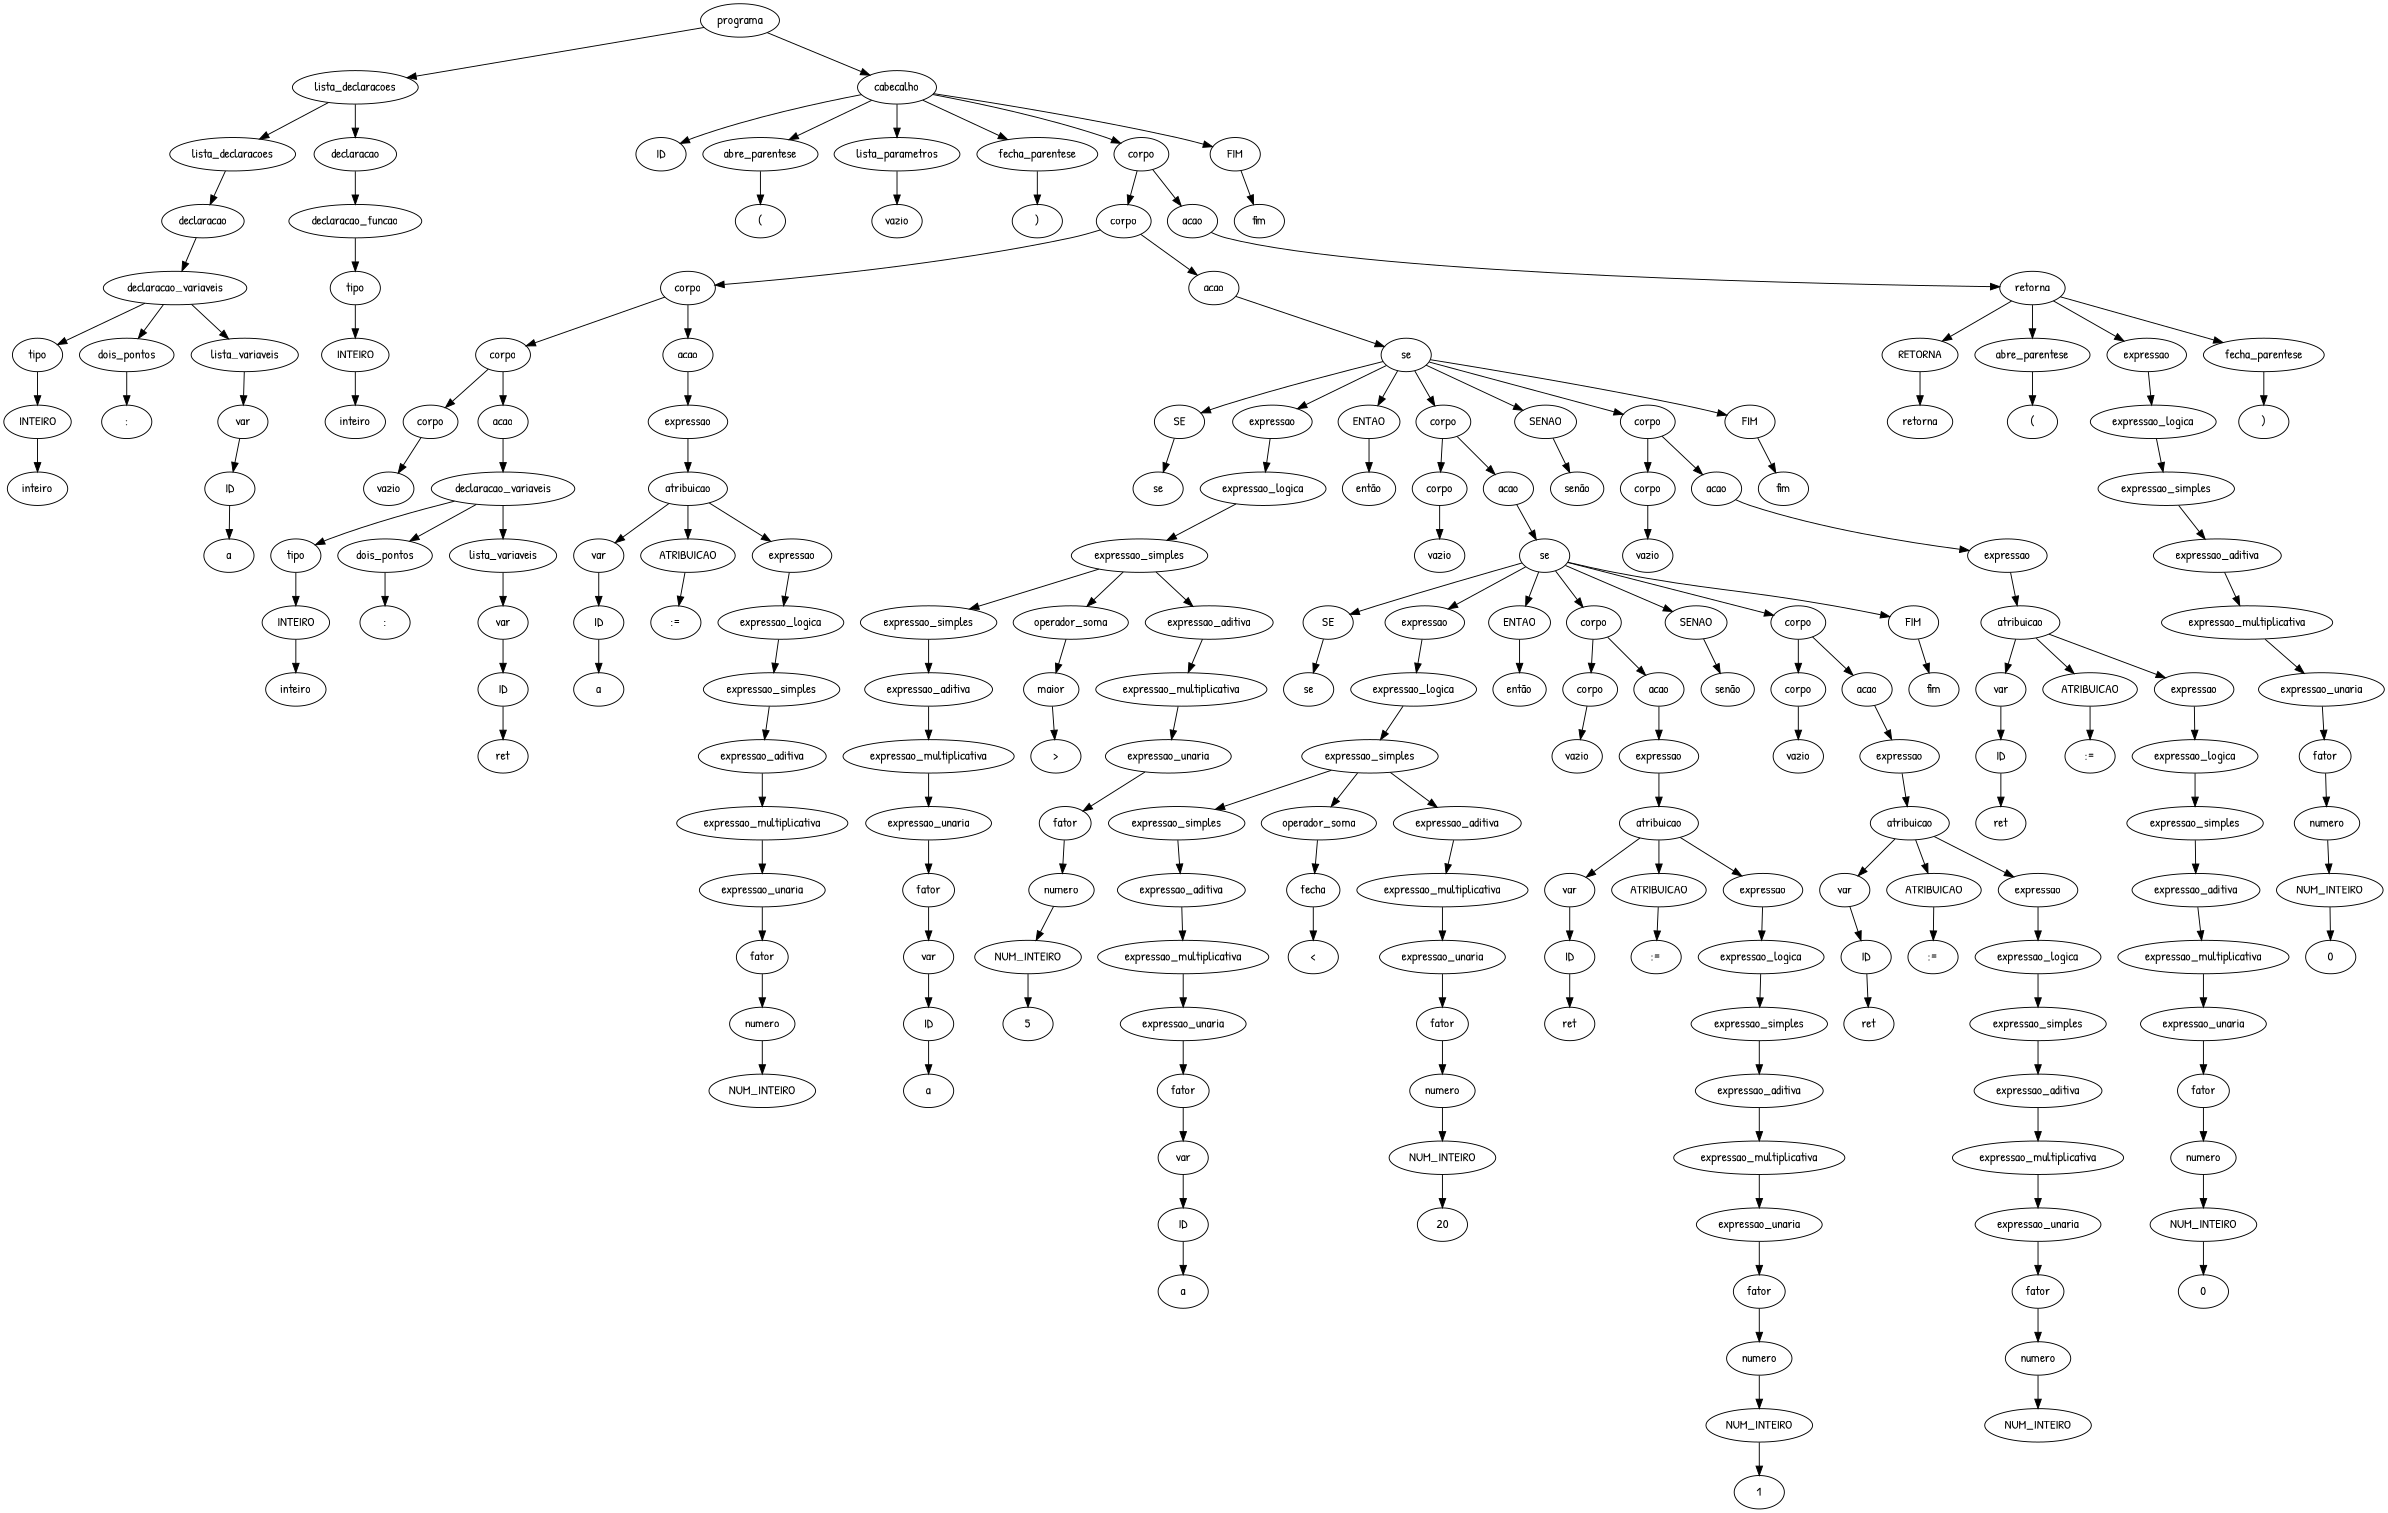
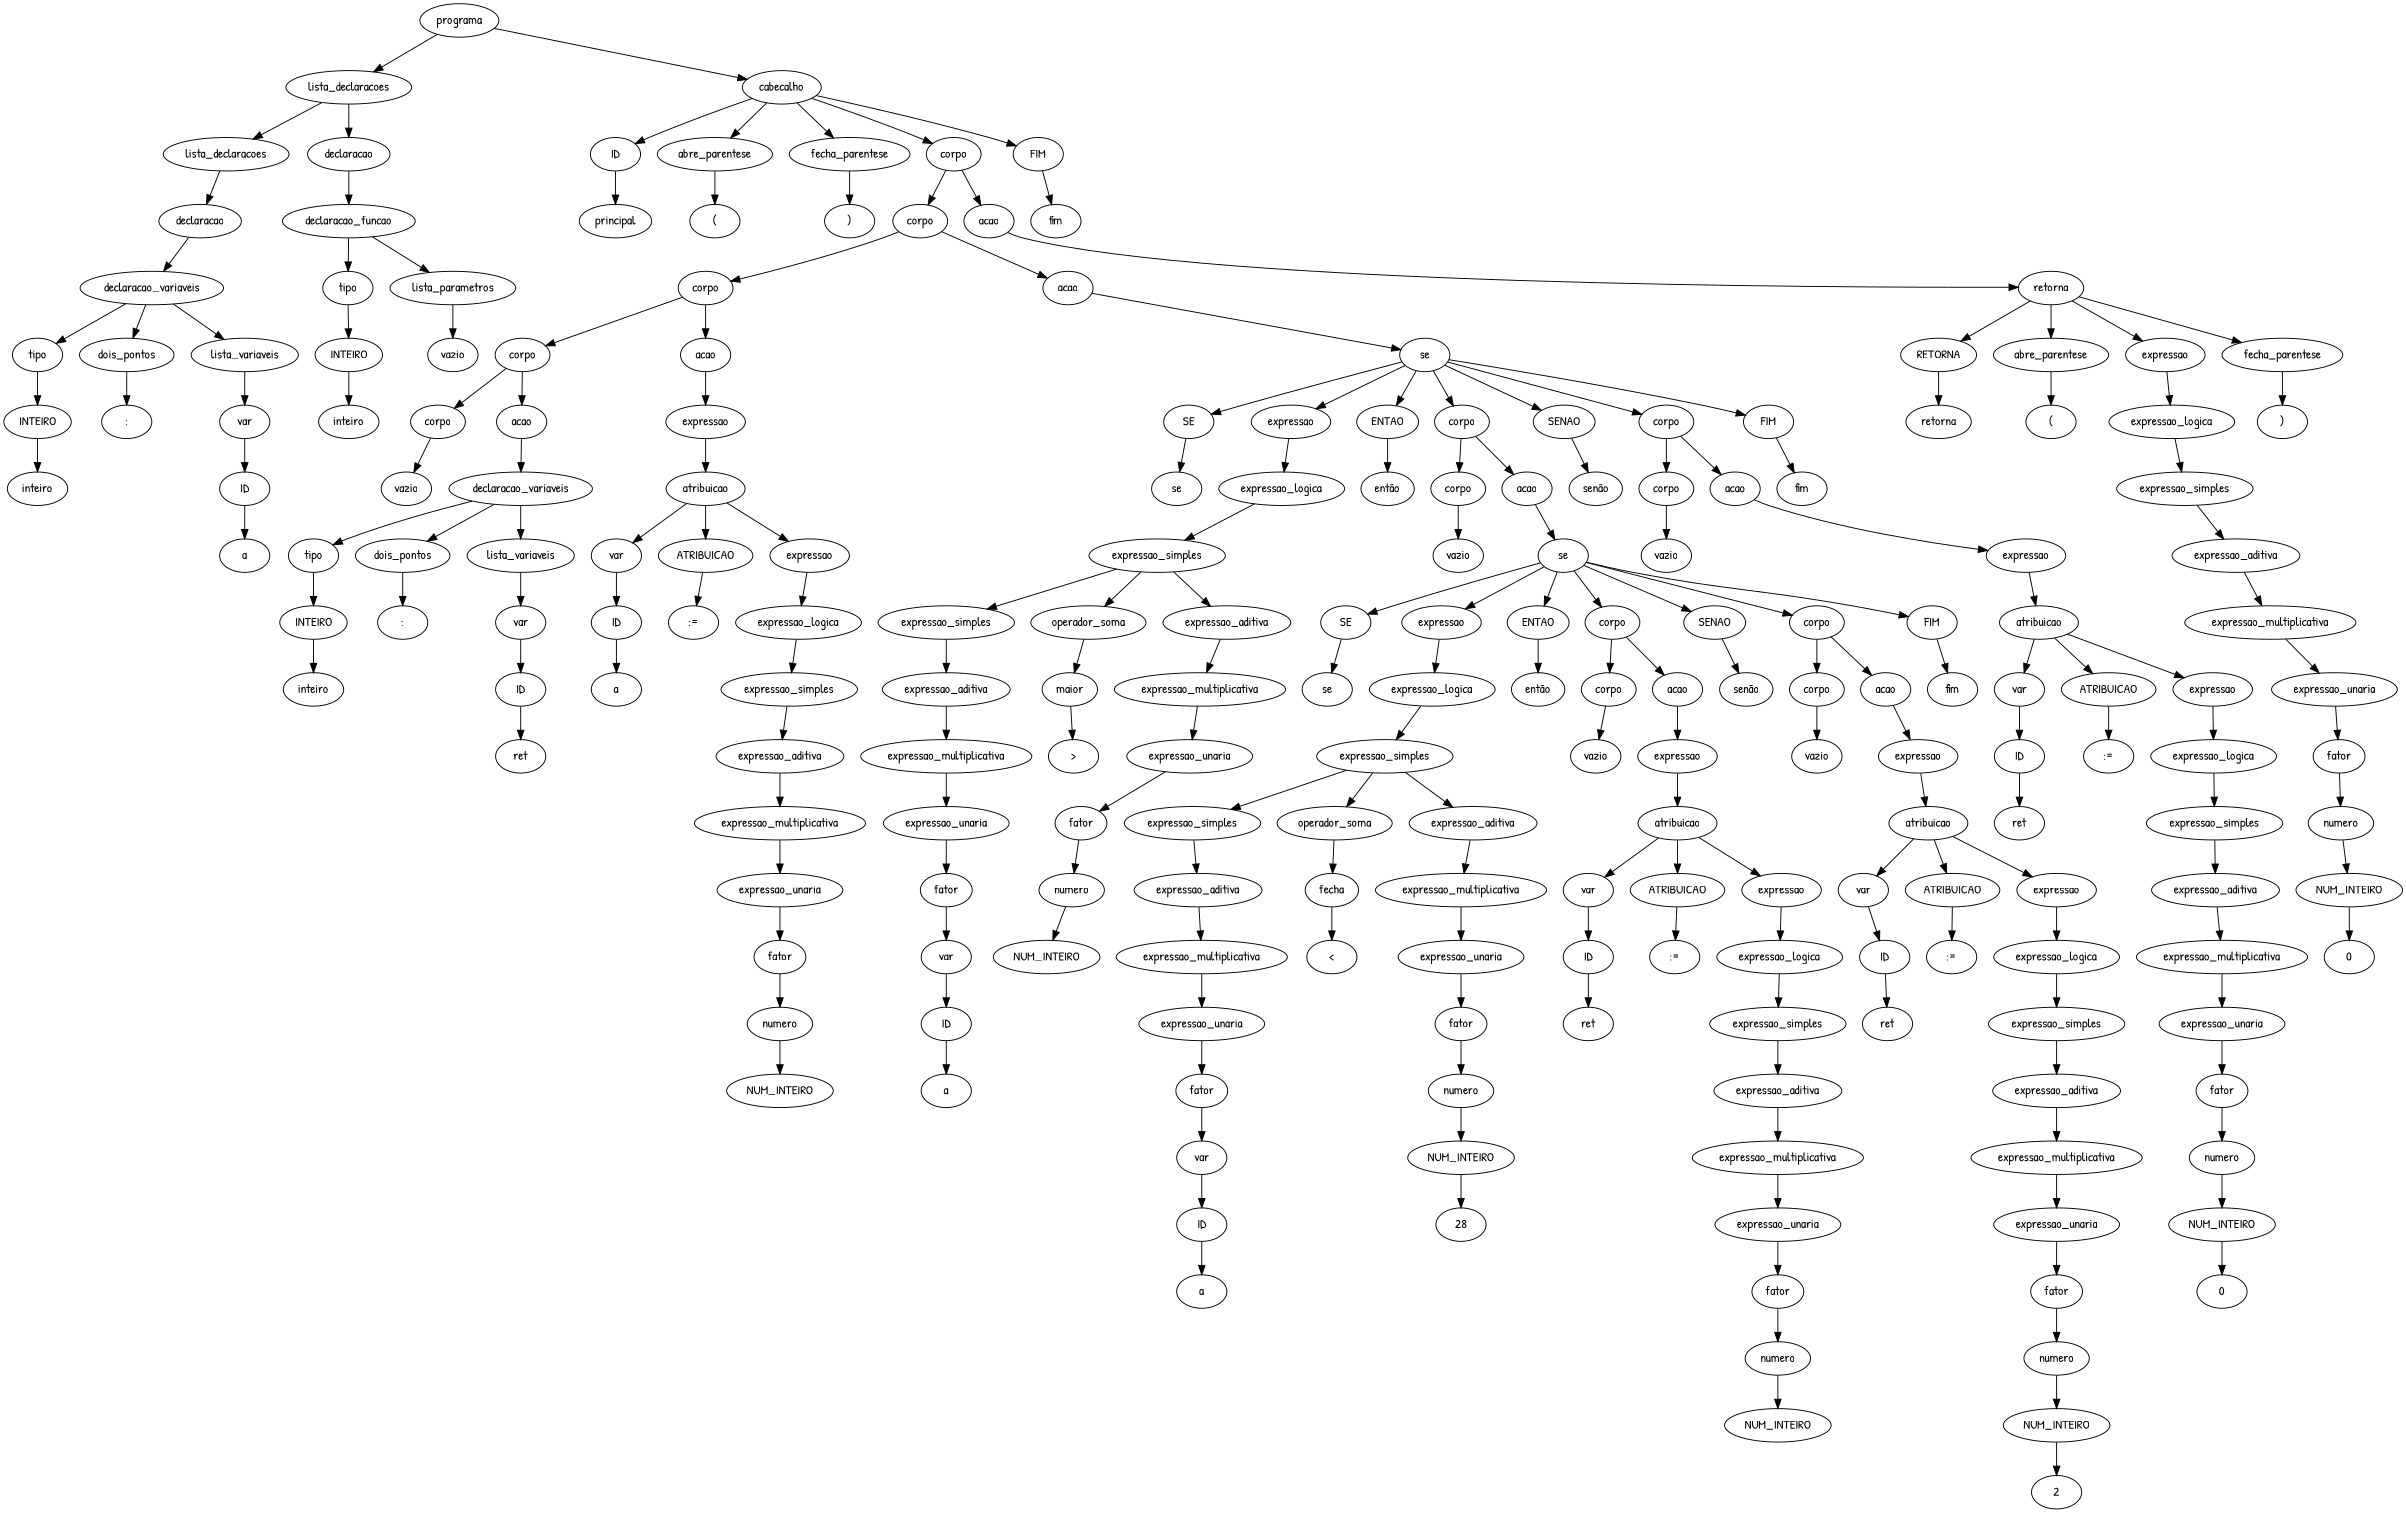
(897, 116) -> (397, 252)
none -> (615, 221)
(1028, 1024) -> none
(1442, 1225) -> (1461, 1225)
(1759, 1492) -> none
none -> (2057, 1492)
